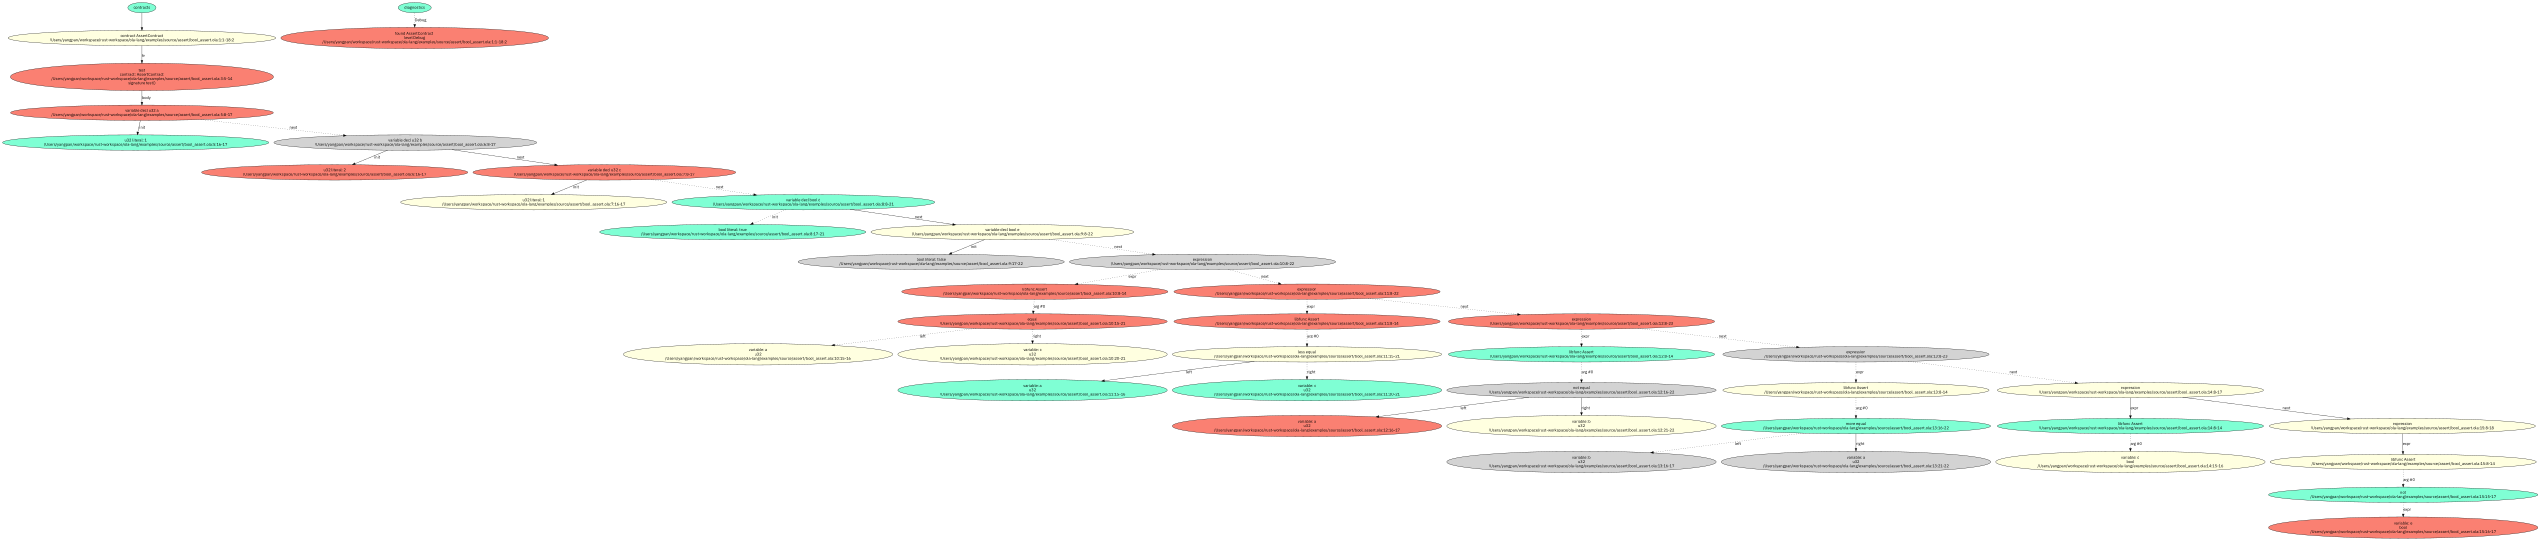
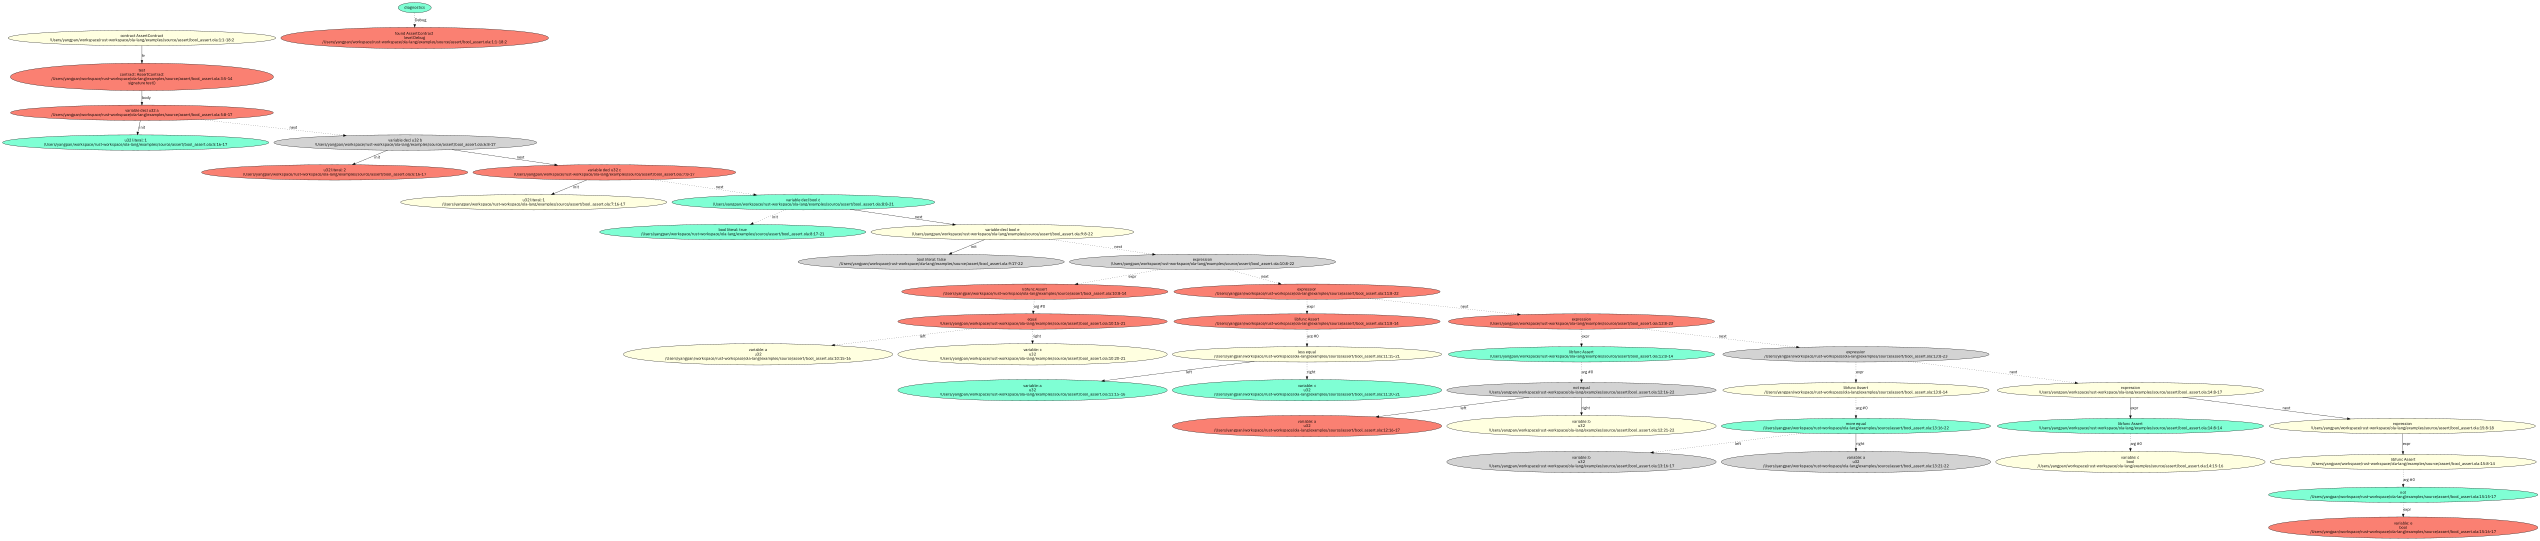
(142, 8) -> none
